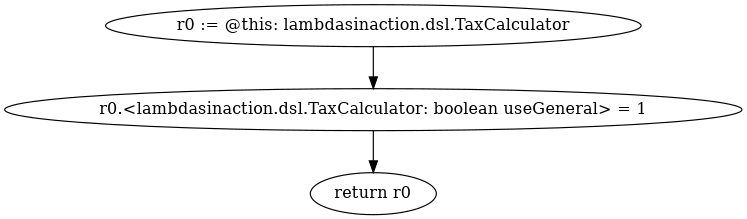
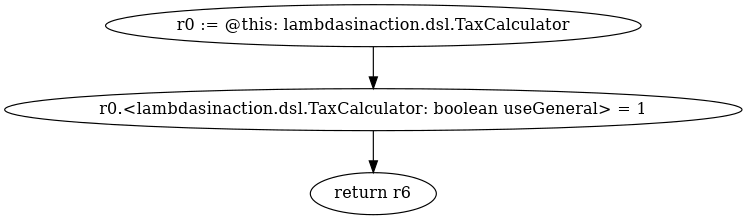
(373, 194) -> (373, 194)
